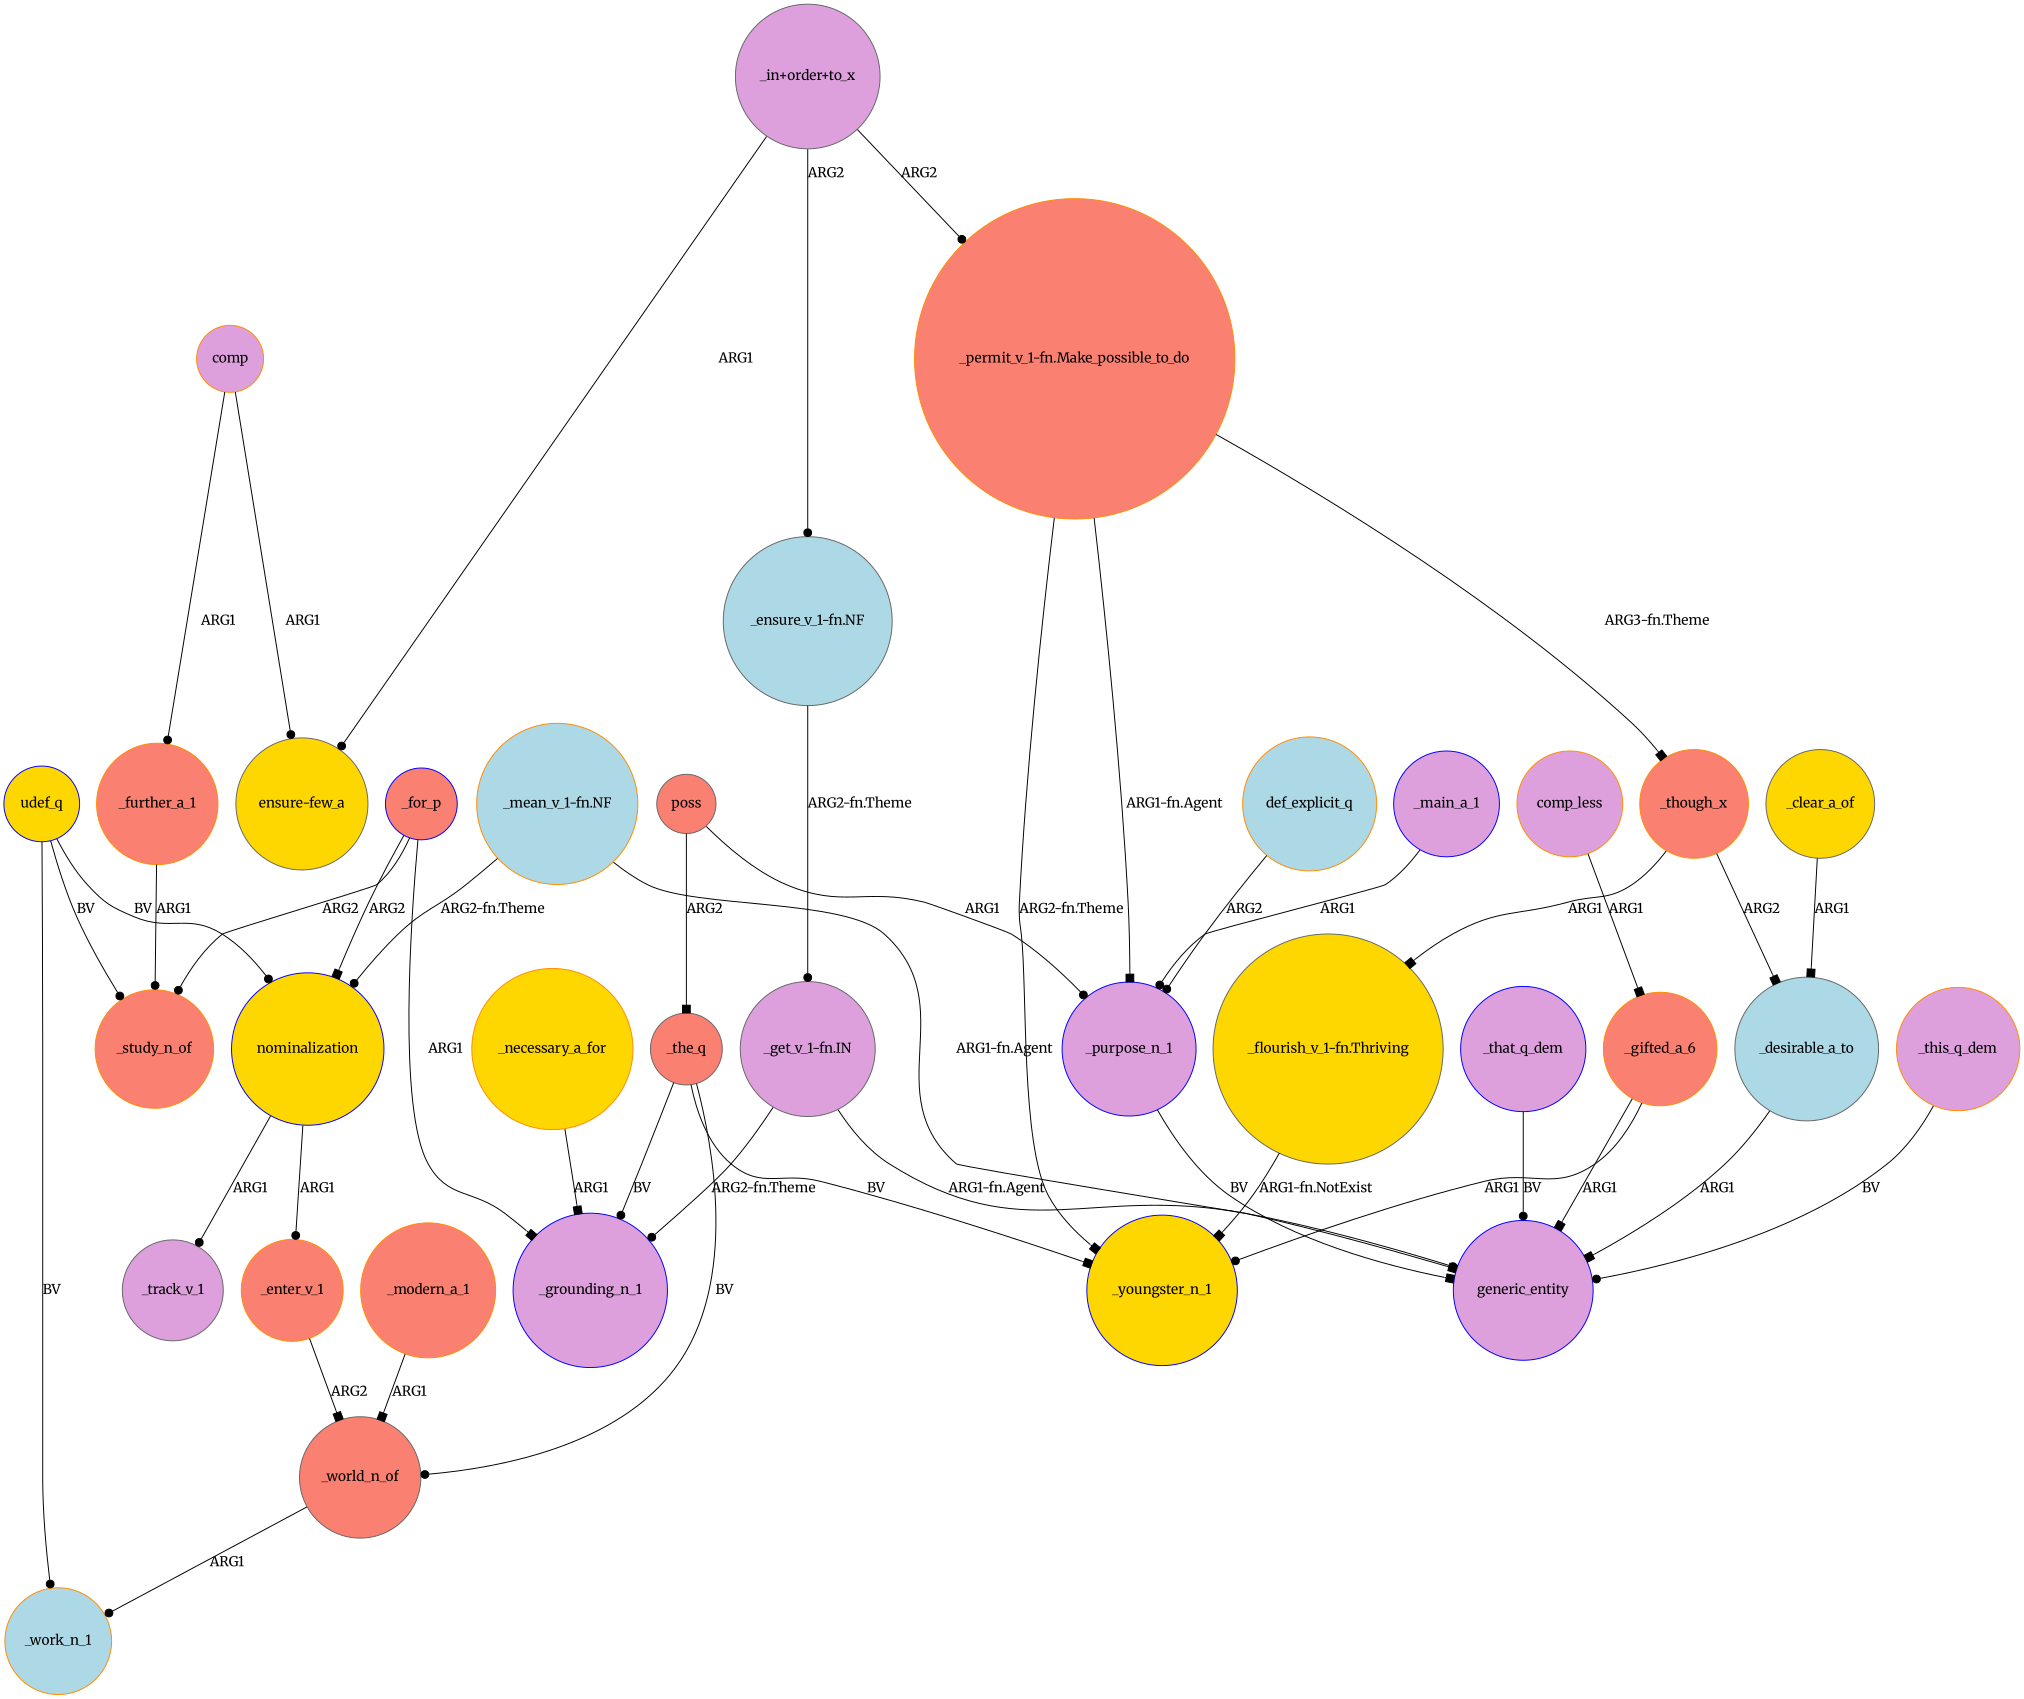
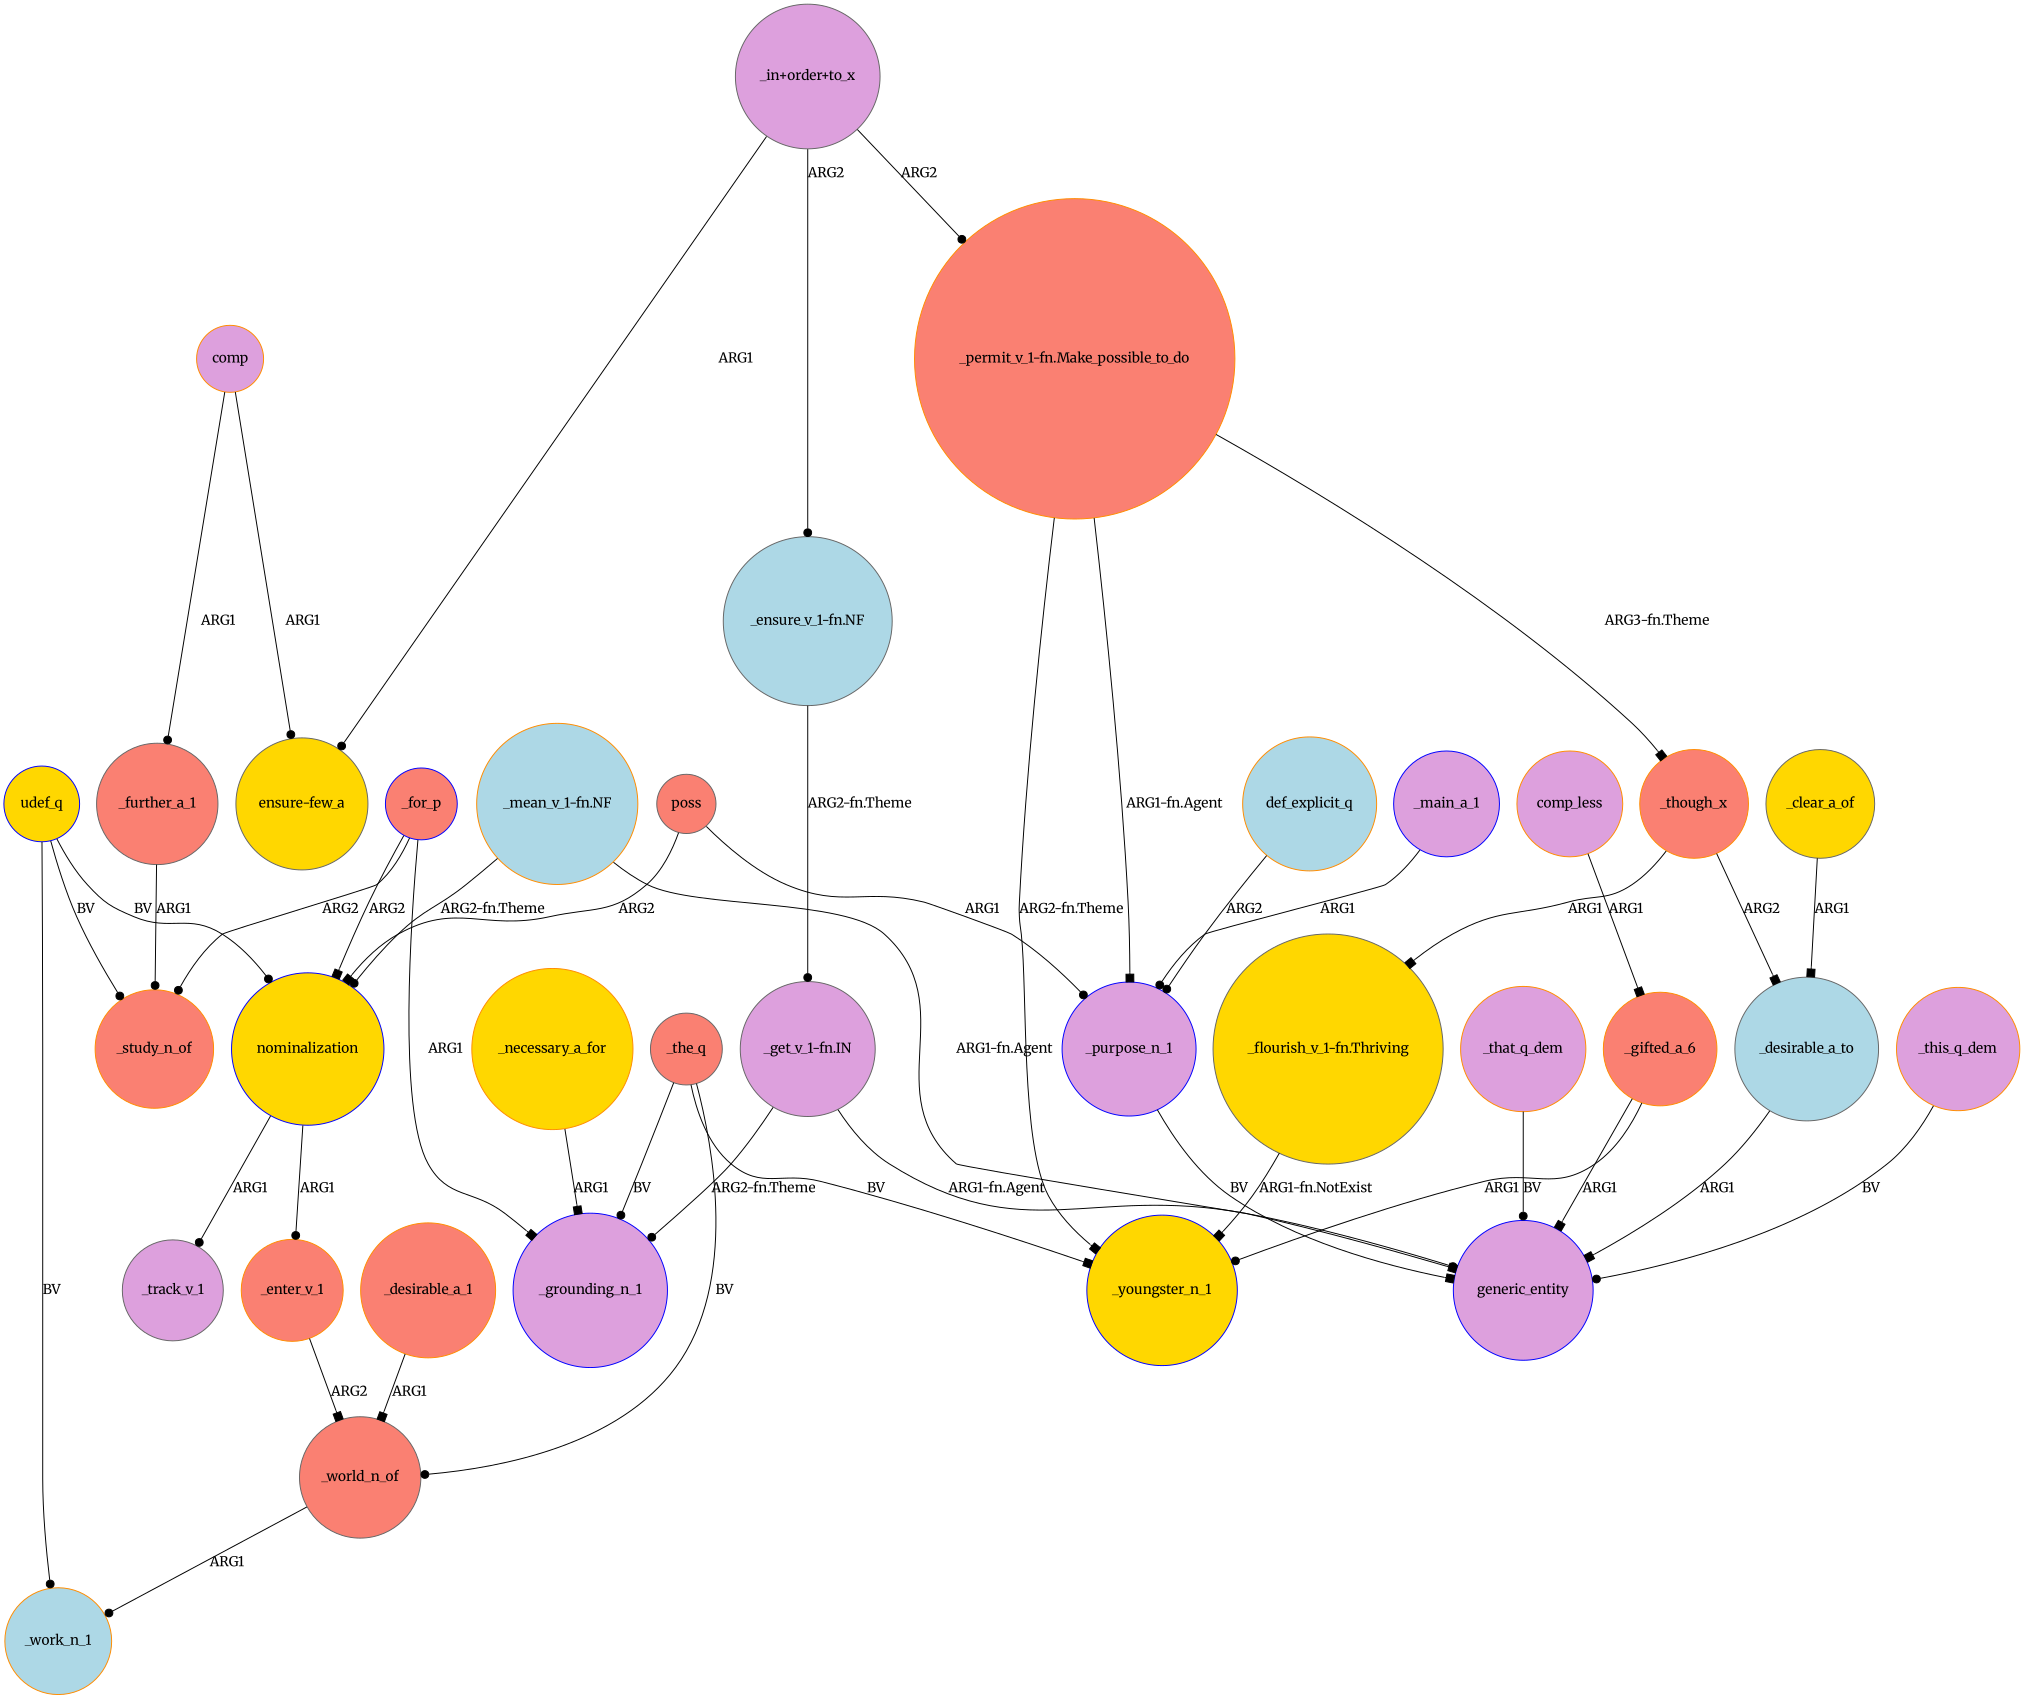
(157, 804) -> (157, 804)
(686, 918) -> (524, 920)
(1523, 1049) -> (1523, 1049)
(428, 1290) -> (428, 1290)
